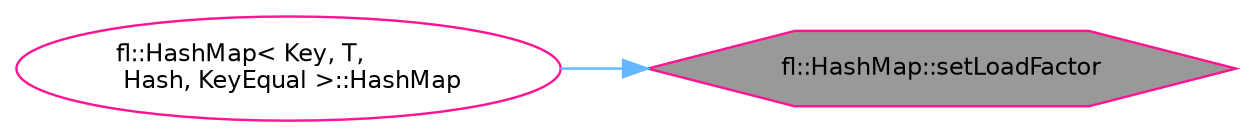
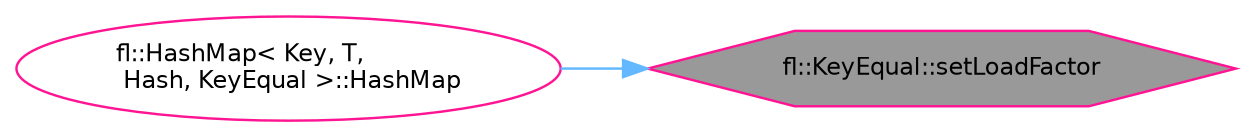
(942, 69) -> (942, 69)
